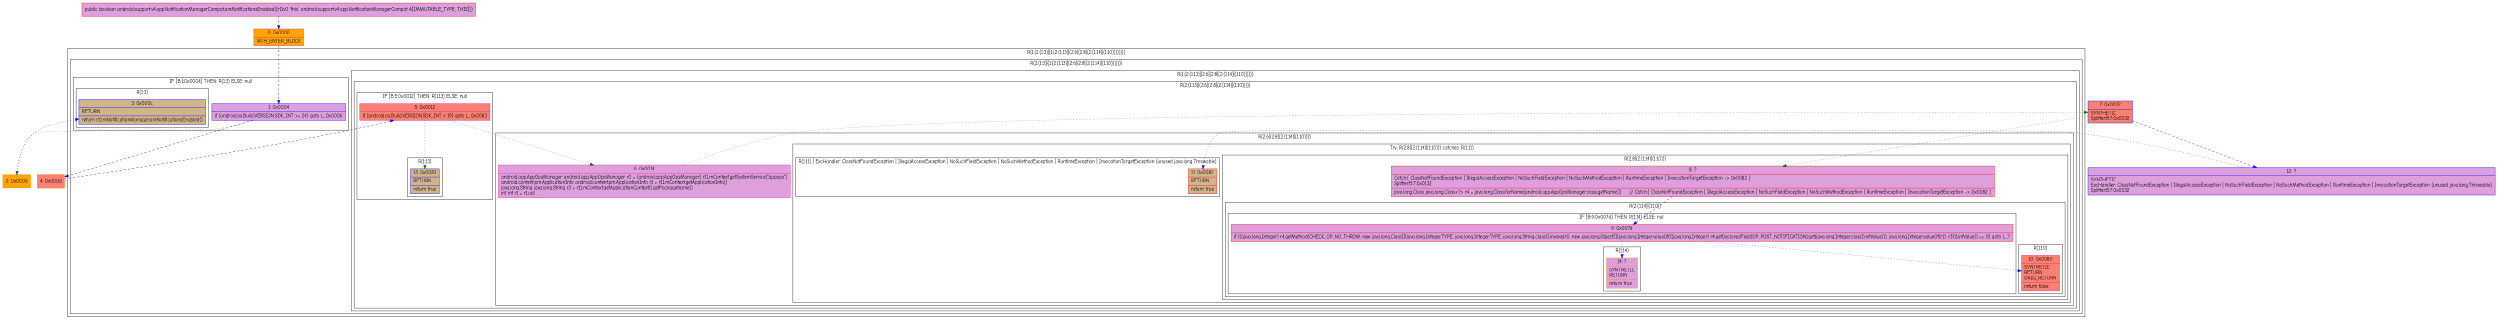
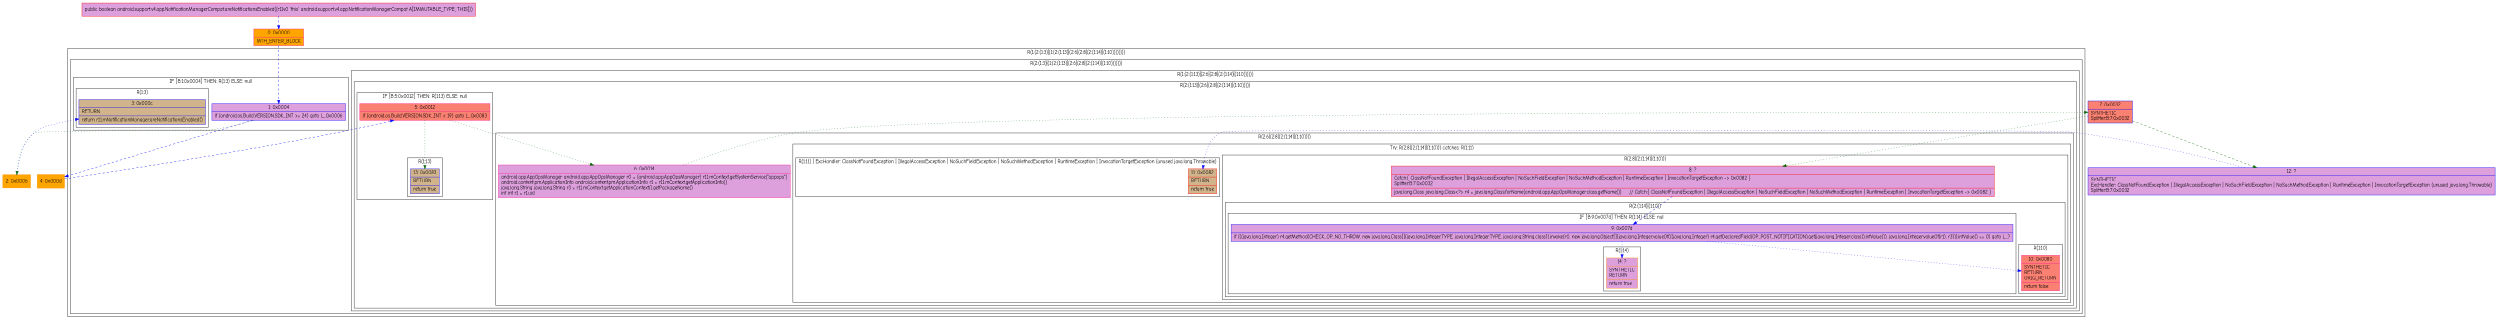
(2193, 144) -> (2193, 144)
(51, 181) -> (51, 181)
(1413, 184) -> (1414, 184)
(1622, 233) -> (1622, 233)
